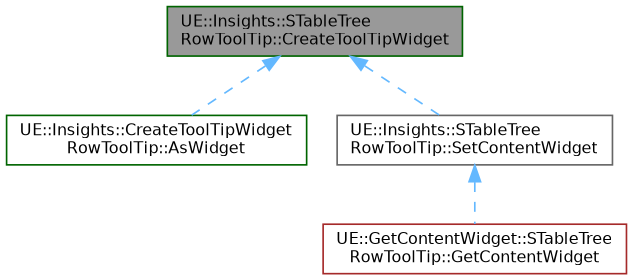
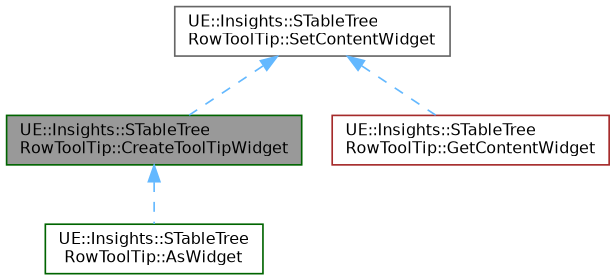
(402, 91) -> (226, 91)
(157, 140) -> (154, 249)
(475, 249) -> (471, 140)
